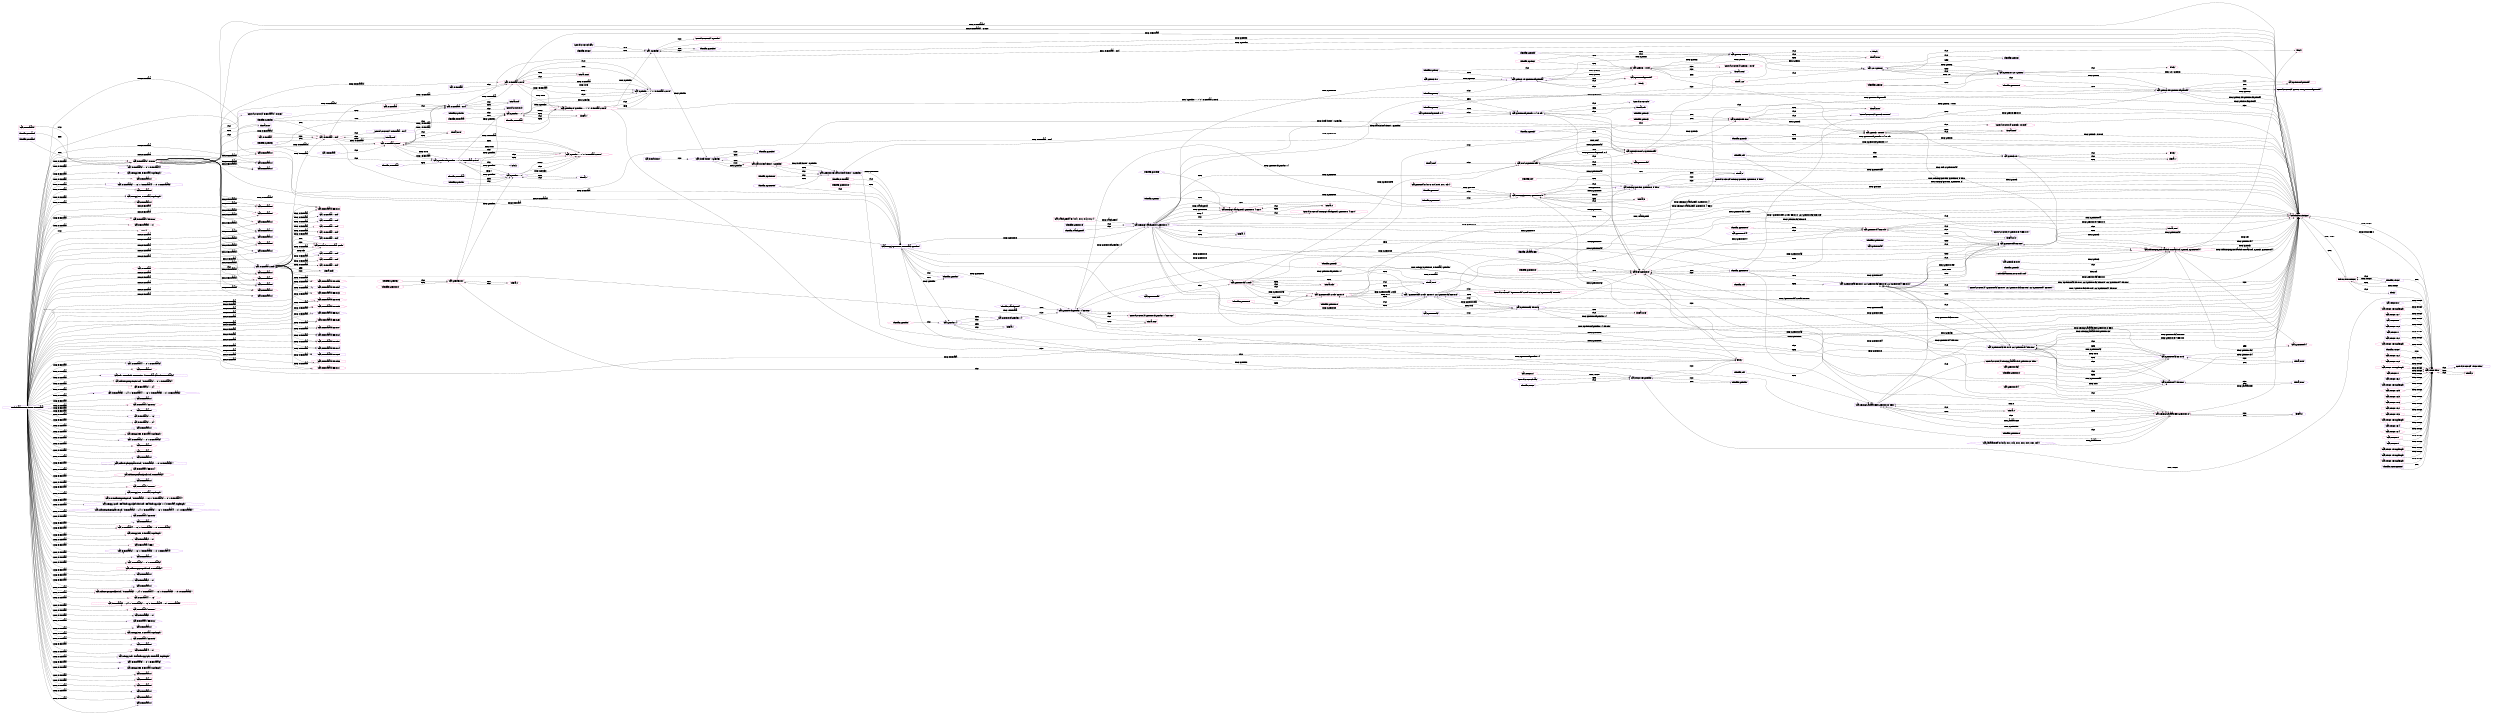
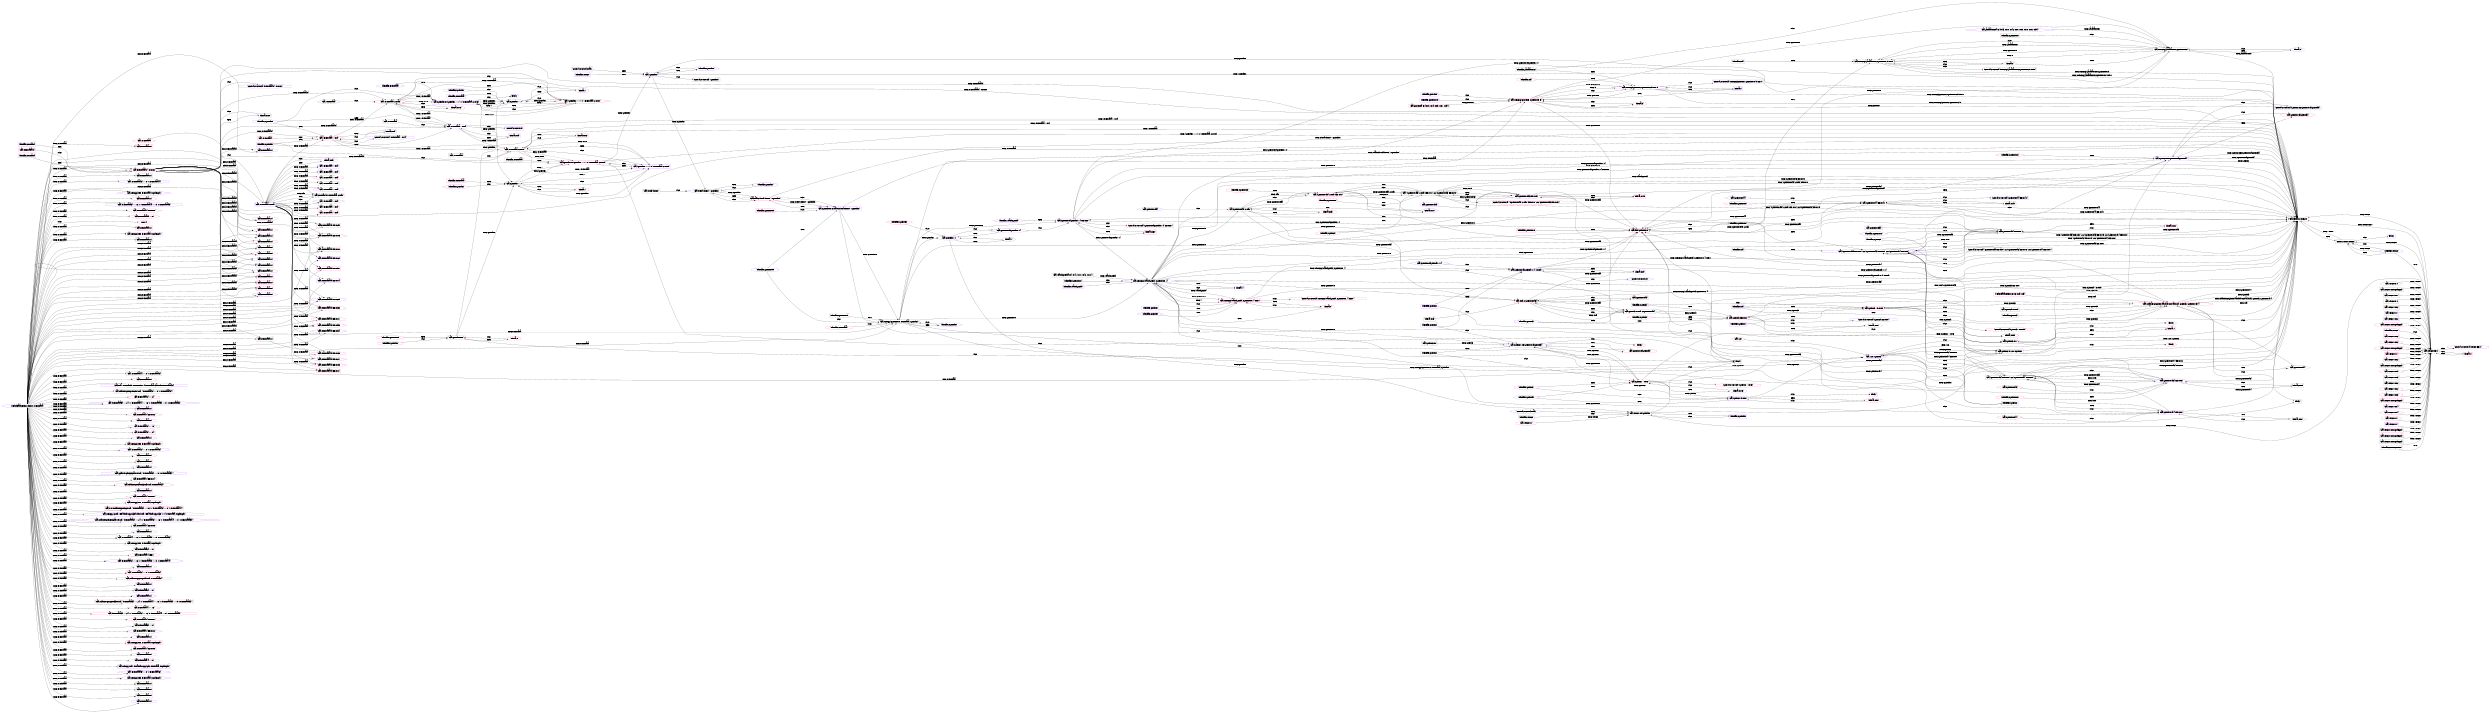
(1739, 82) -> (1738, 339)
(1329, 133) -> (1328, 268)
(537, 200) -> none
